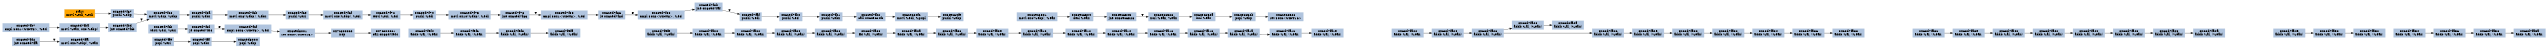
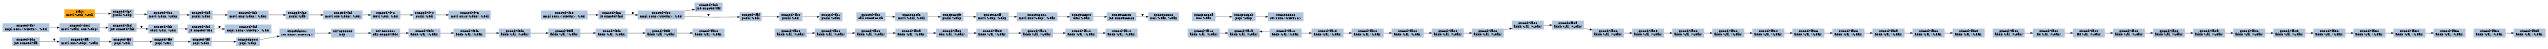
(730, 12) -> (711, 17)
(297, 15) -> (297, 15)
(515, 15) -> none
(848, 17) -> none
(911, 17) -> (911, 17)
none -> (992, 17)
(1184, 17) -> none
(142, 22) -> (141, 29)
(80, 28) -> (80, 28)
(274, 31) -> (269, 38)
none -> (403, 33)
none -> (612, 33)
(751, 33) -> none
(871, 33) -> (871, 33)
(952, 33) -> (952, 33)
(1164, 33) -> none
none -> (1368, 33)
(1547, 33) -> (1587, 29)
none -> (1889, 33)
(1988, 33) -> none
(2049, 33) -> (2049, 33)
(2089, 33) -> (2089, 33)
none -> (2249, 33)
none -> (2388, 33)
(2468, 33) -> none
(1264, 35) -> (1266, 32)
none -> (122, 42)
